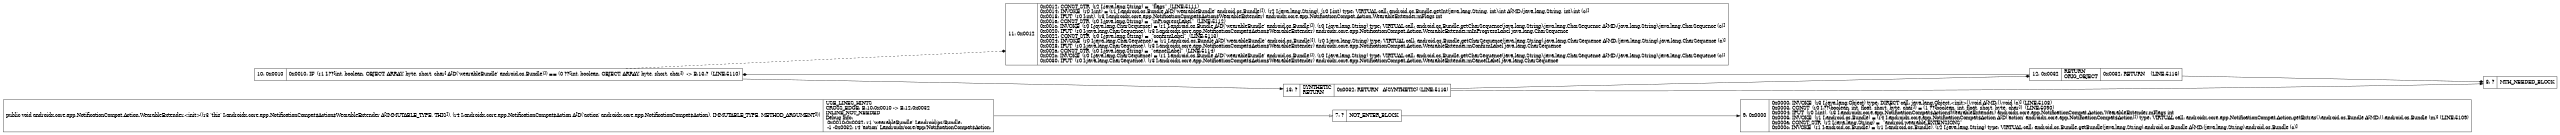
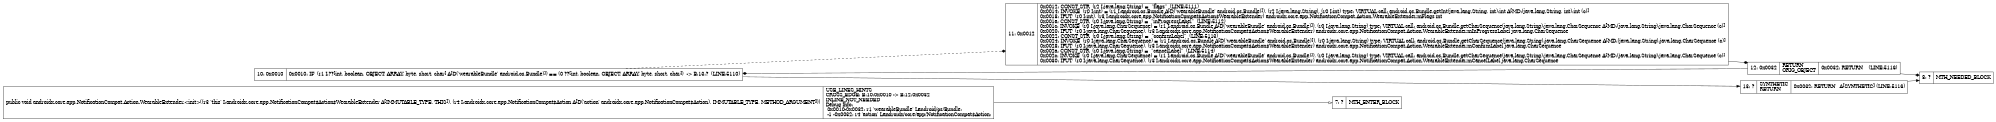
(1738, 82) -> (1736, 62)
(1374, 116) -> (1374, 103)
(2106, 116) -> none
